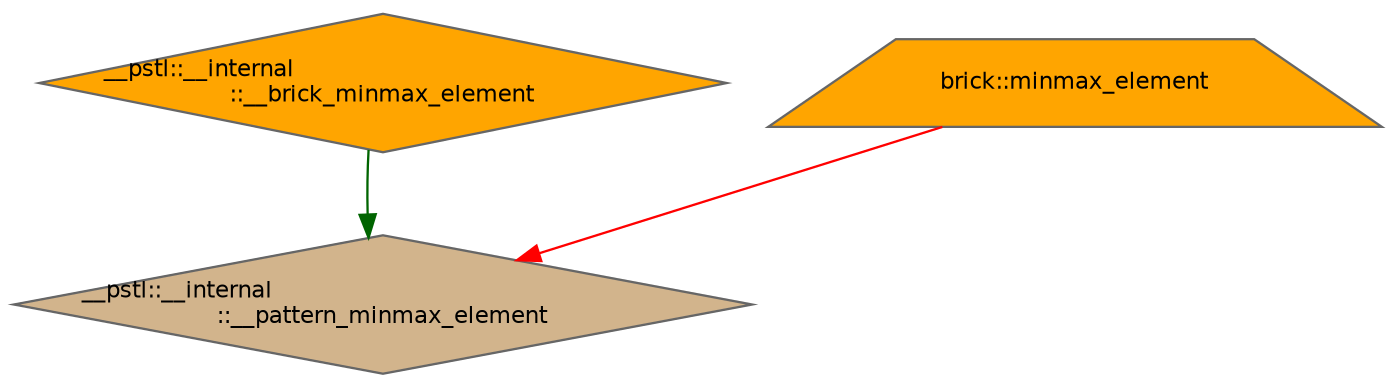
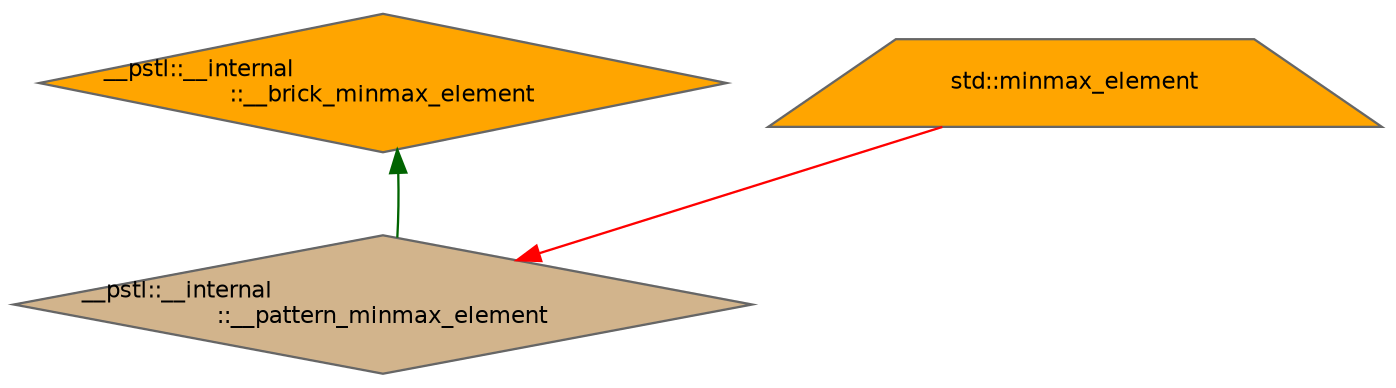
(1075, 83) -> (1075, 83)
(367, 182) -> (398, 206)
